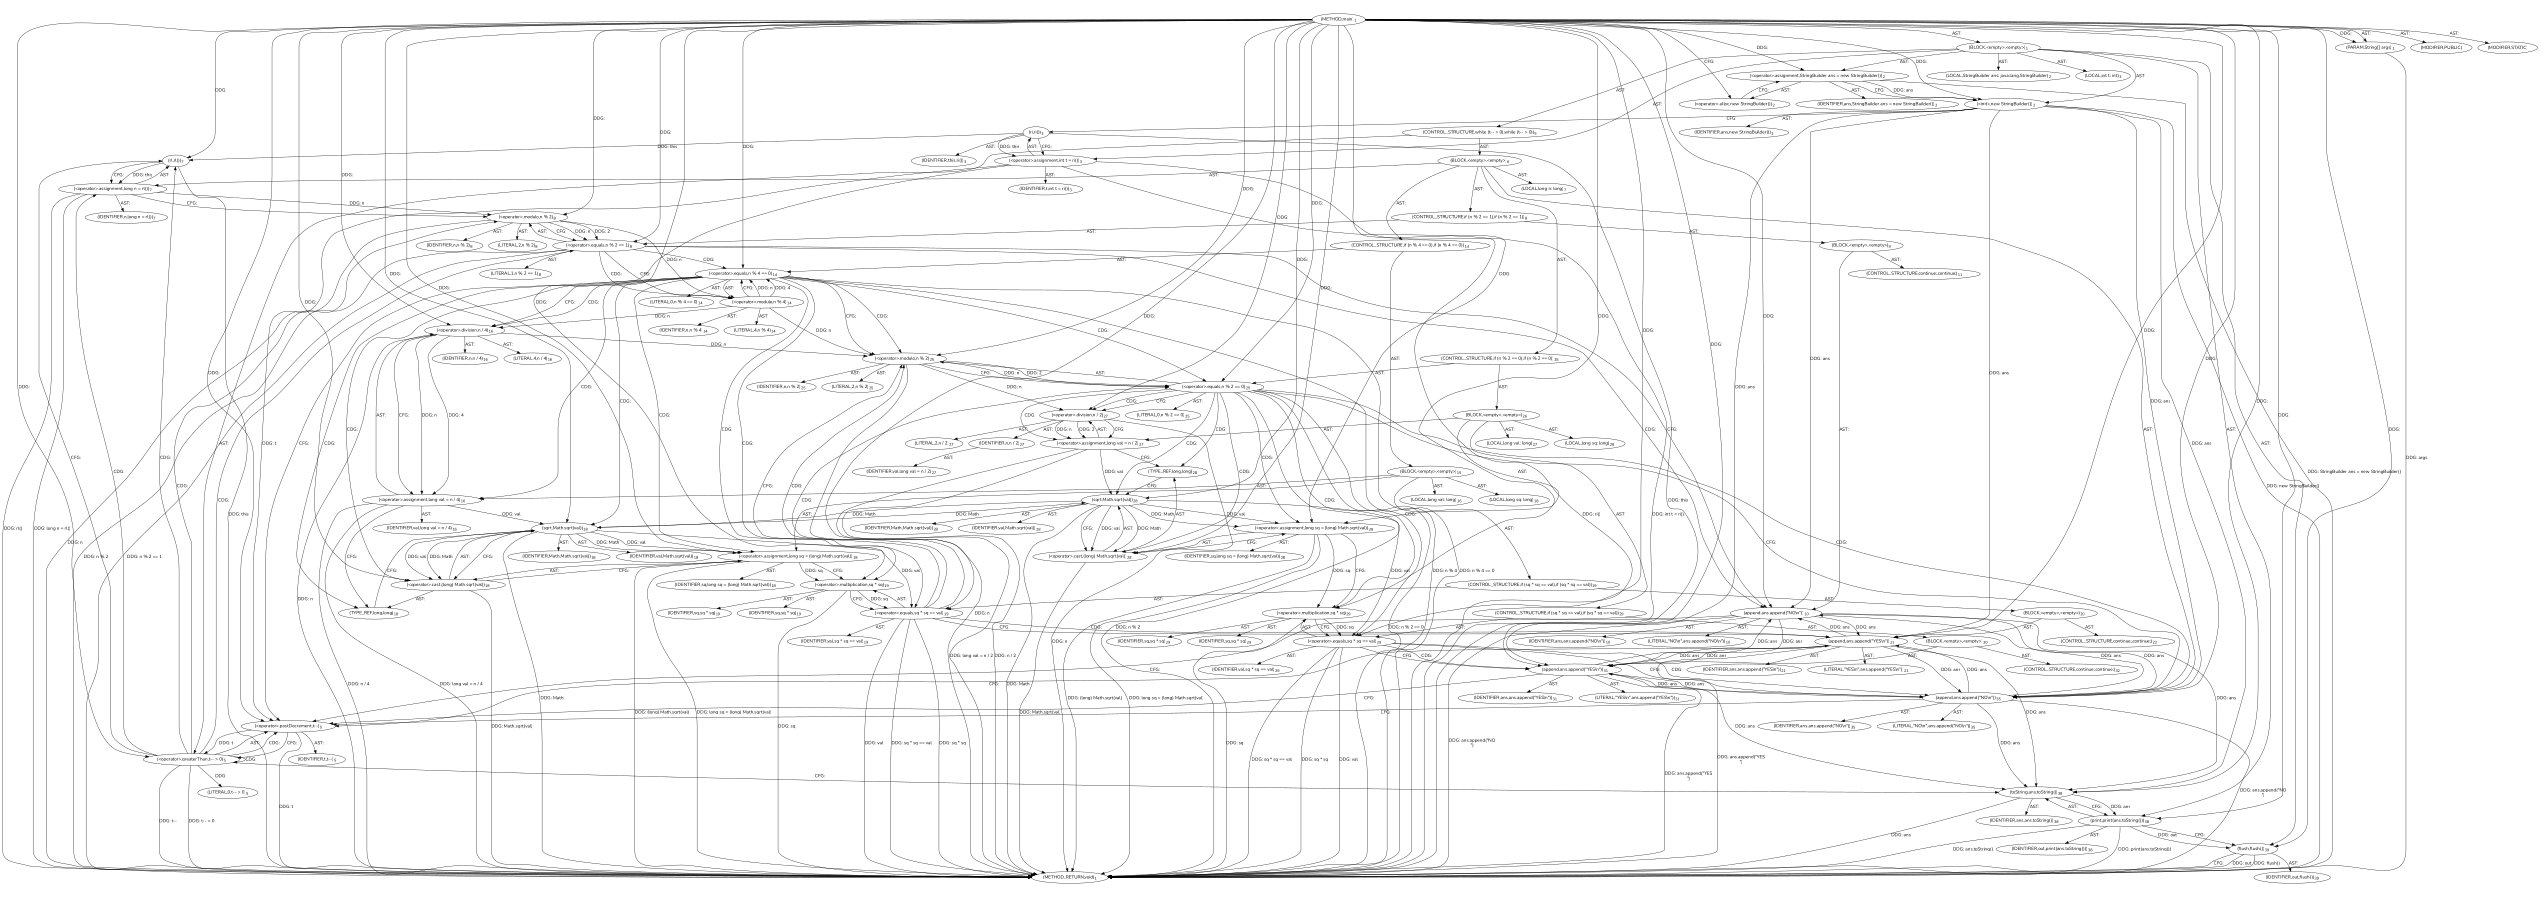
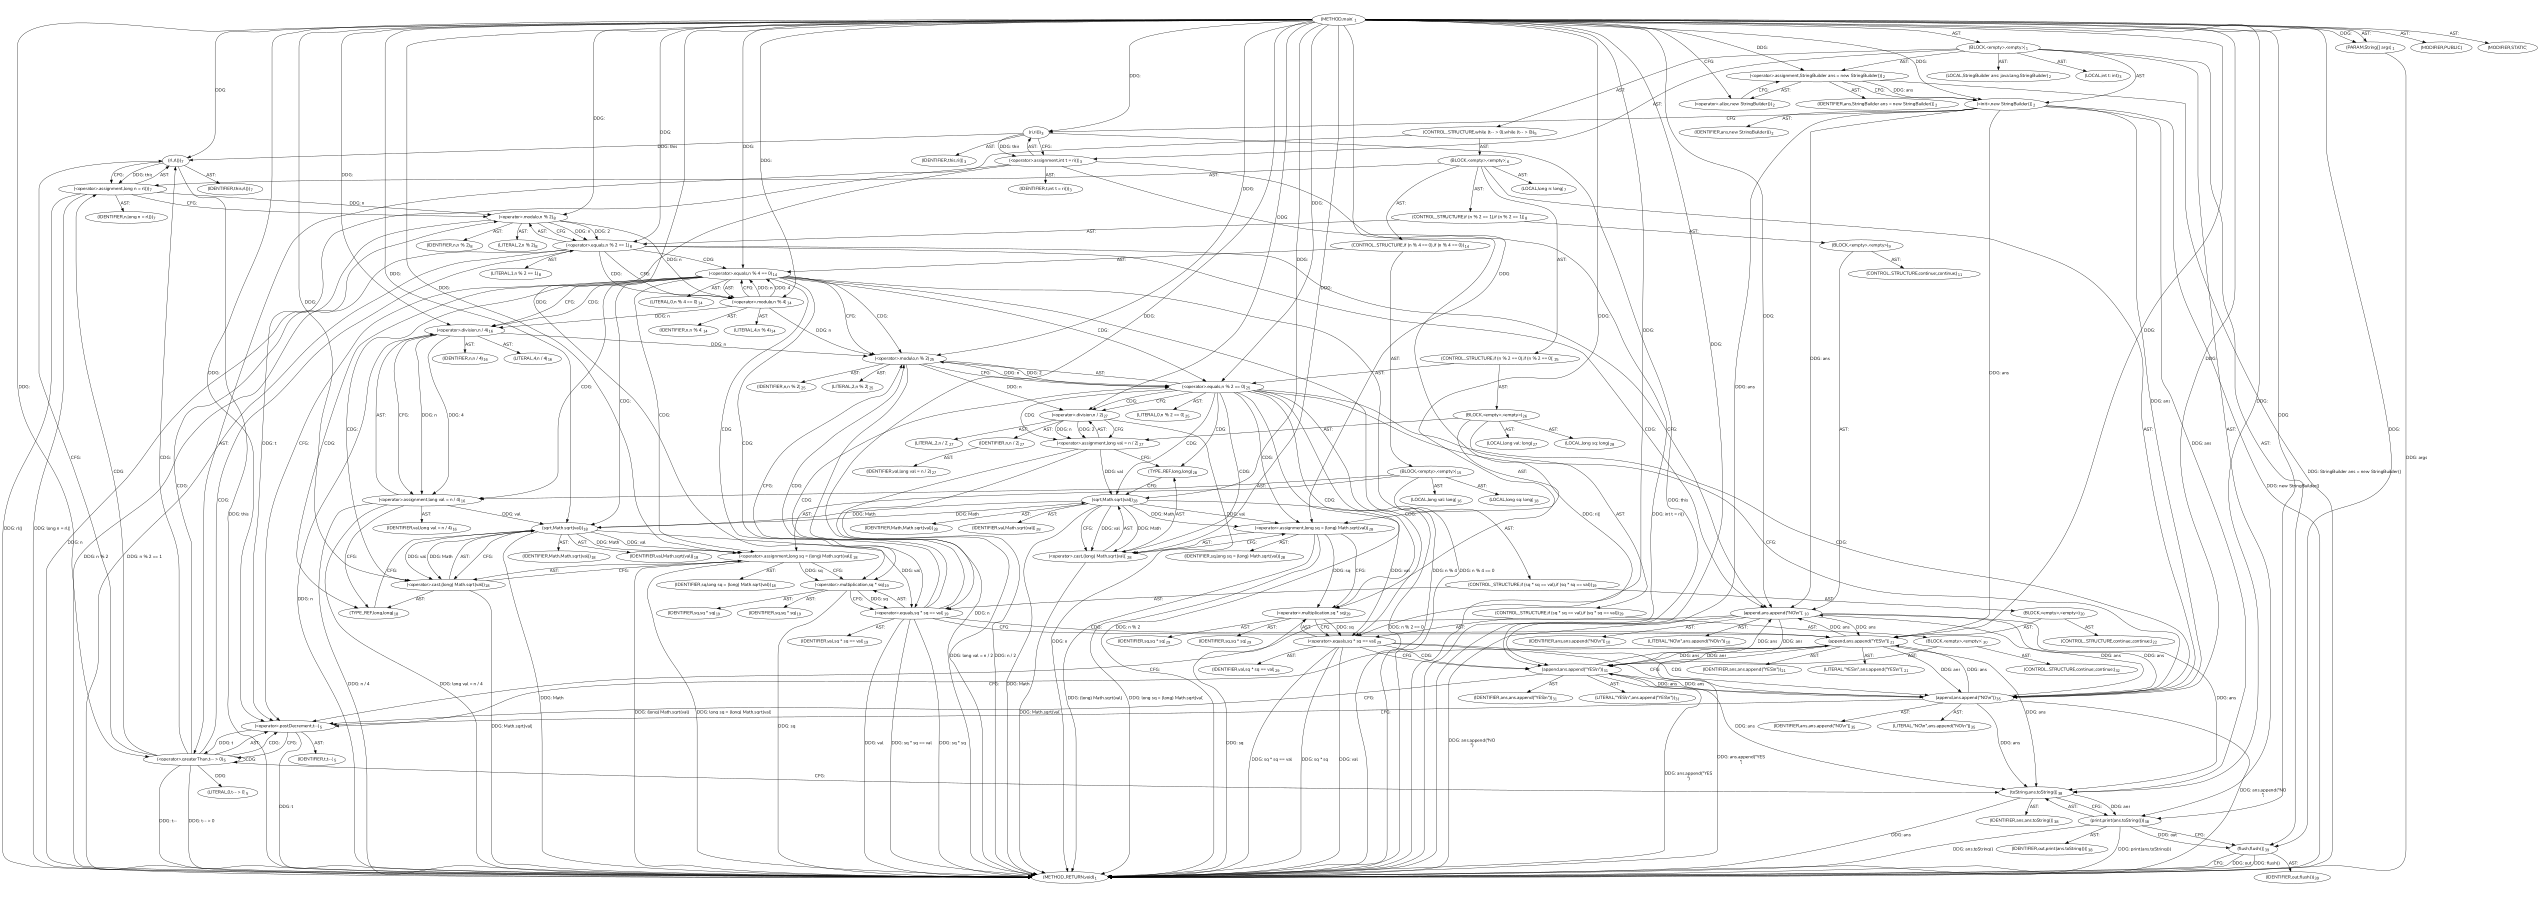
none -> (886, 28)
none -> (1149, 36)
none -> (230, 189)
